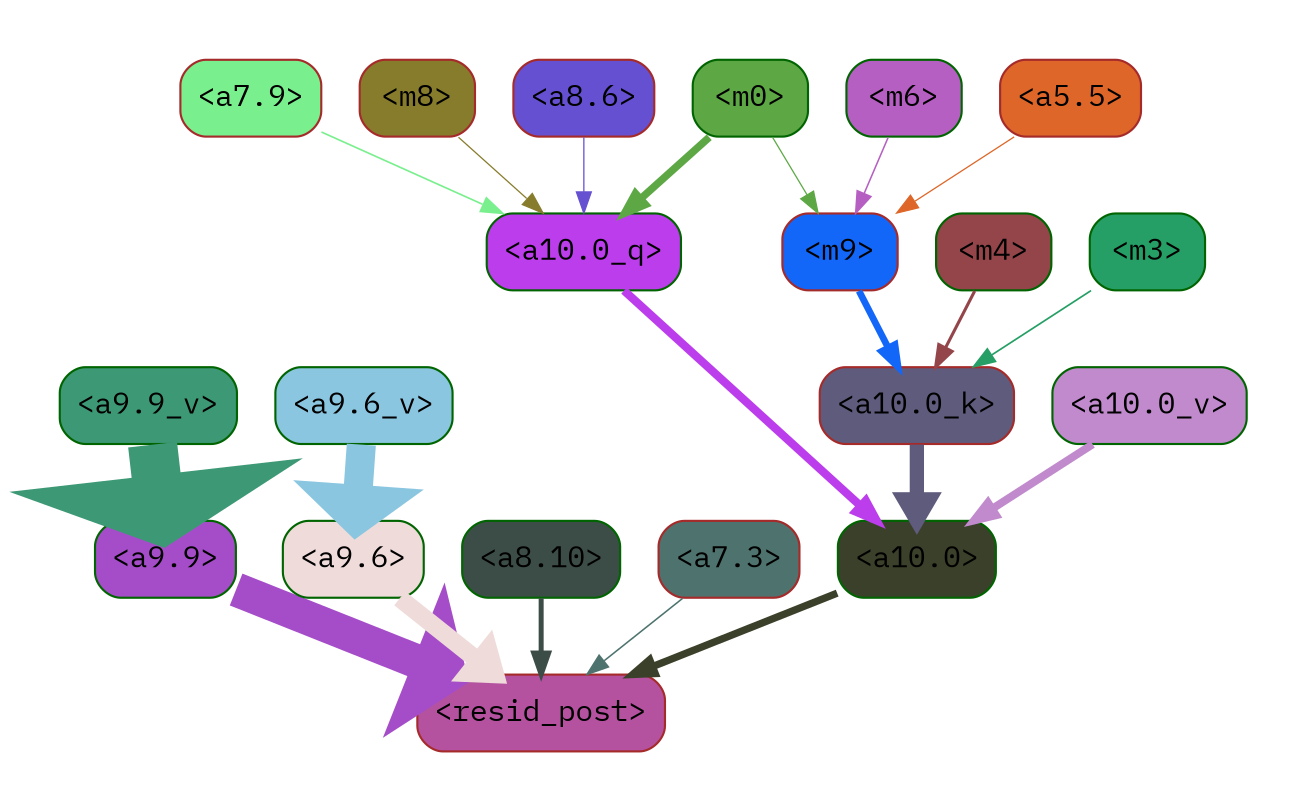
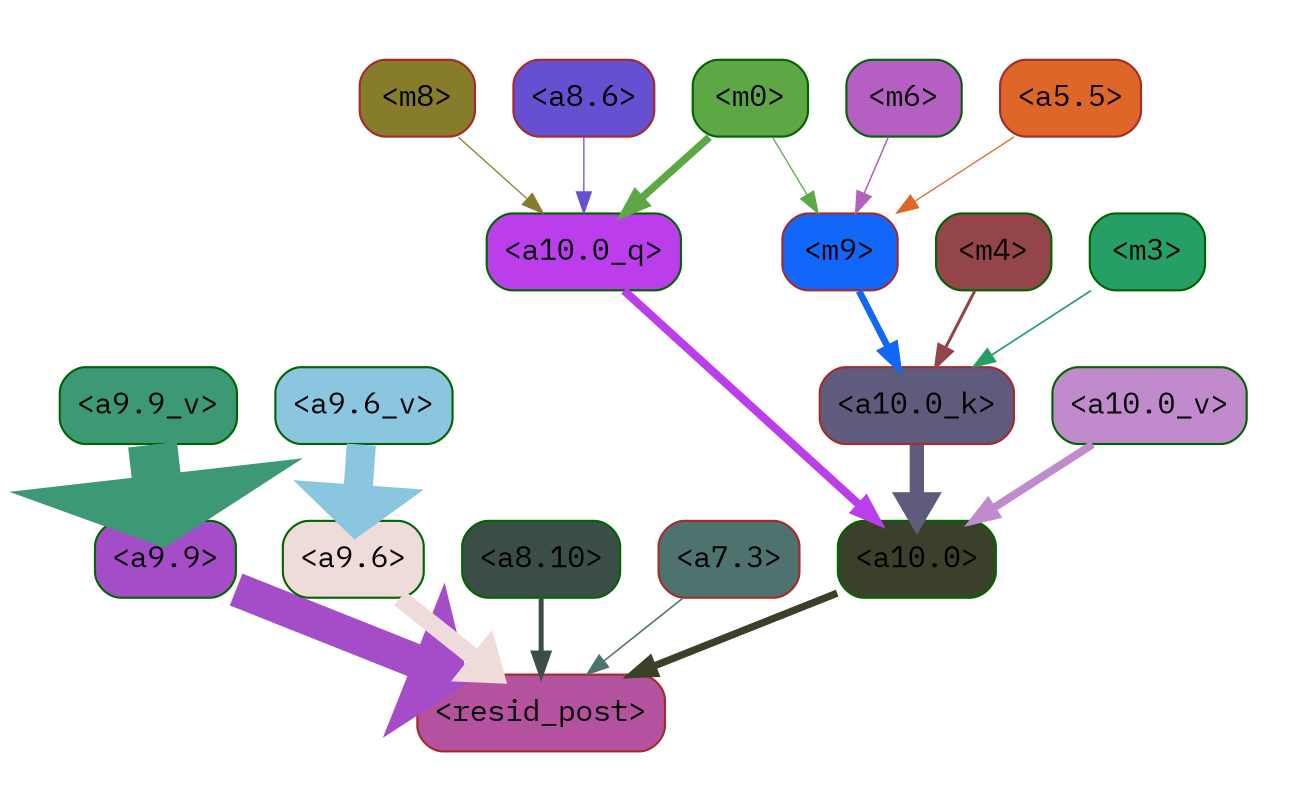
(251, 98) -> none
